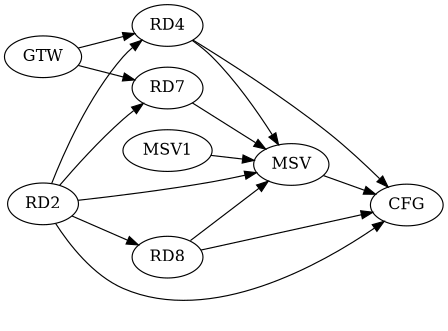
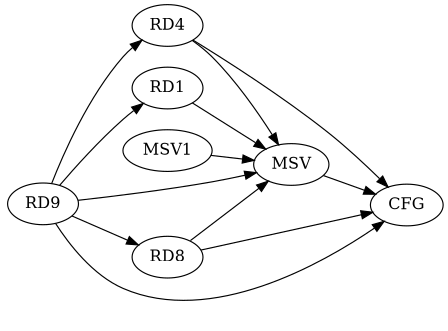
(43, 57) -> none
(168, 88) -> (168, 88)
(43, 204) -> (43, 204)
